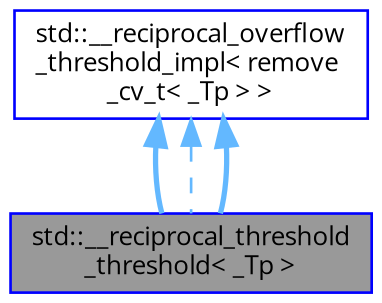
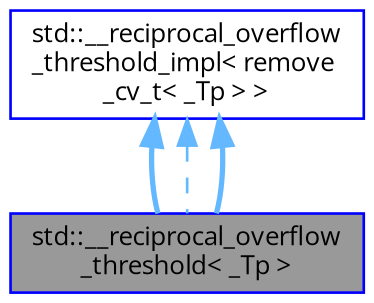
(191, 253) -> (187, 253)
